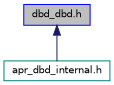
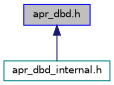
(57, 15) -> (57, 15)
